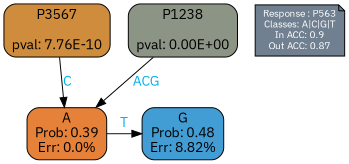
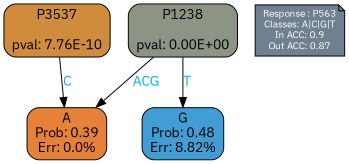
(57, 30) -> (57, 30)
(119, 134) -> (183, 77)
